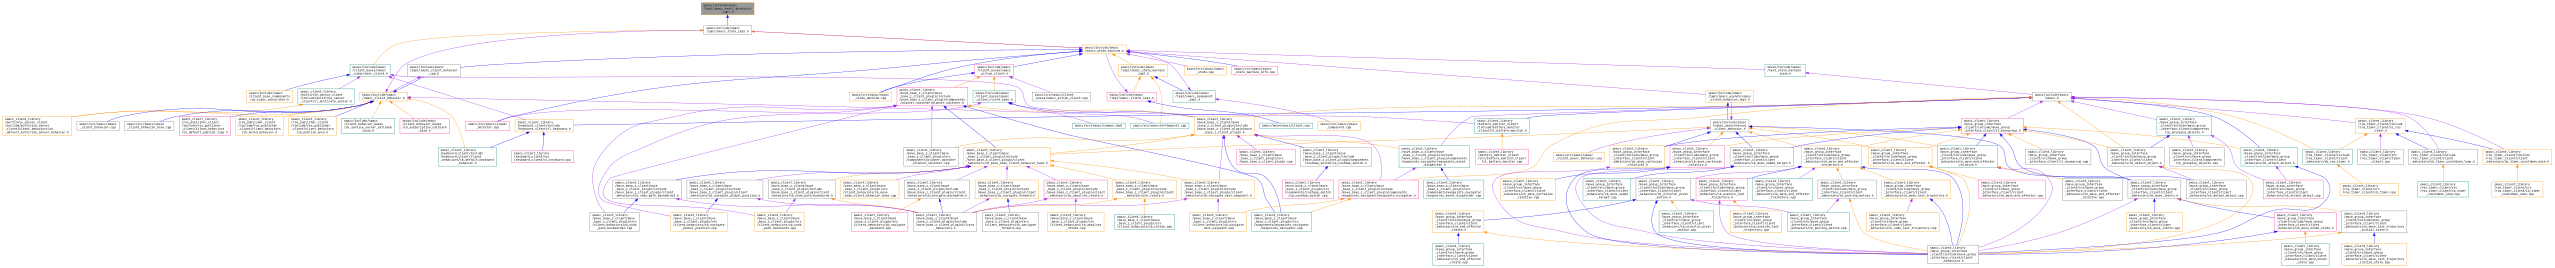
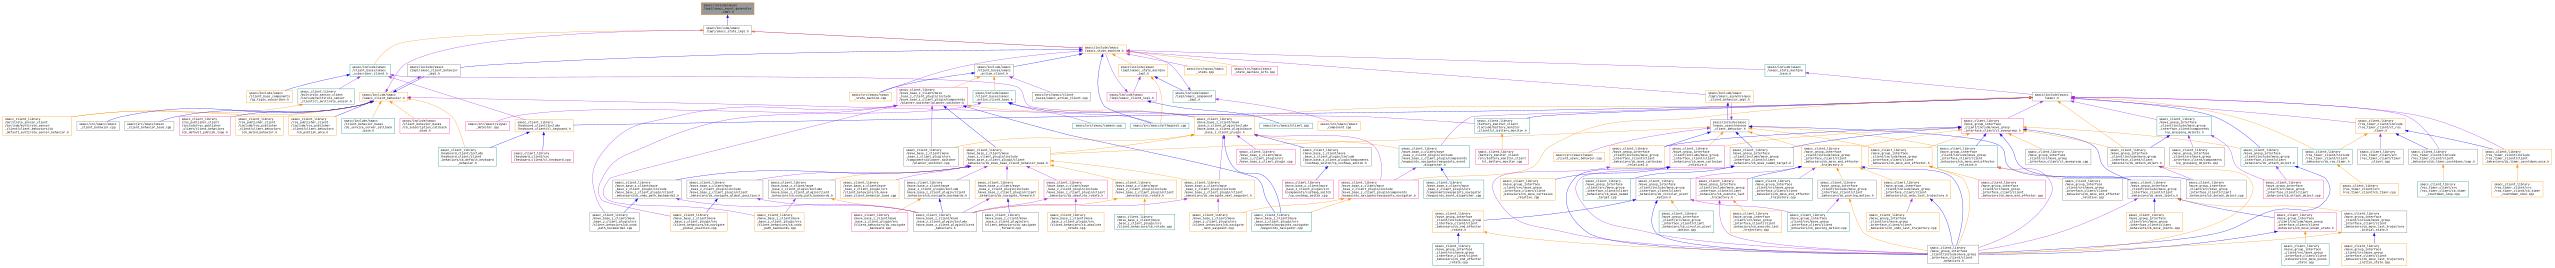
(1184, 58) -> (1184, 58)
(978, 63) -> (978, 63)
(434, 71) -> (434, 71)
(994, 71) -> (994, 71)
(1785, 71) -> (1785, 71)
(802, 75) -> (1104, 106)
(1136, 86) -> (1136, 86)
(1099, 126) -> (1099, 126)
(1286, 126) -> (1286, 126)
